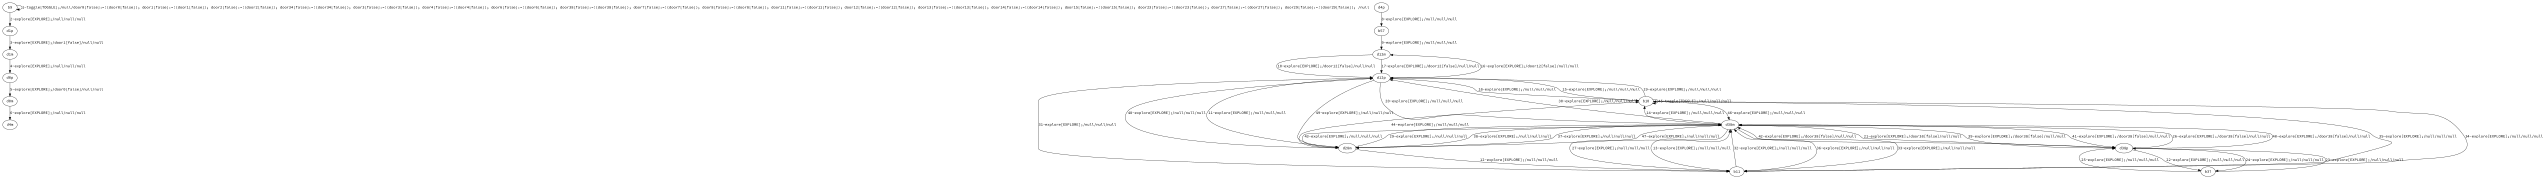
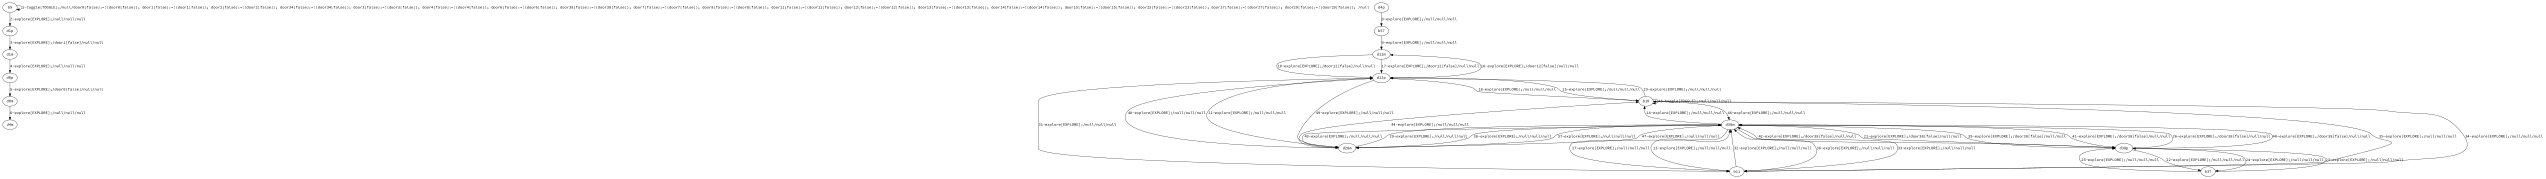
(1548, 105) -> none
(1538, 119) -> none
(1541, 165) -> none
